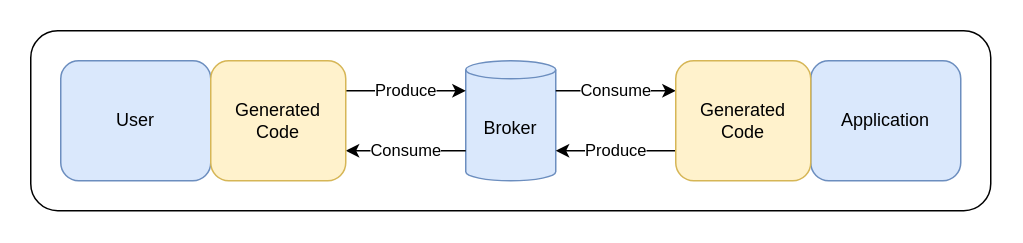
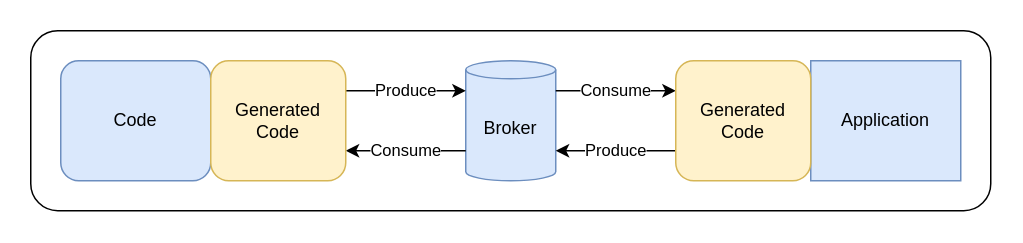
(136, 121) -> (136, 121)
(886, 121) -> (886, 121)
